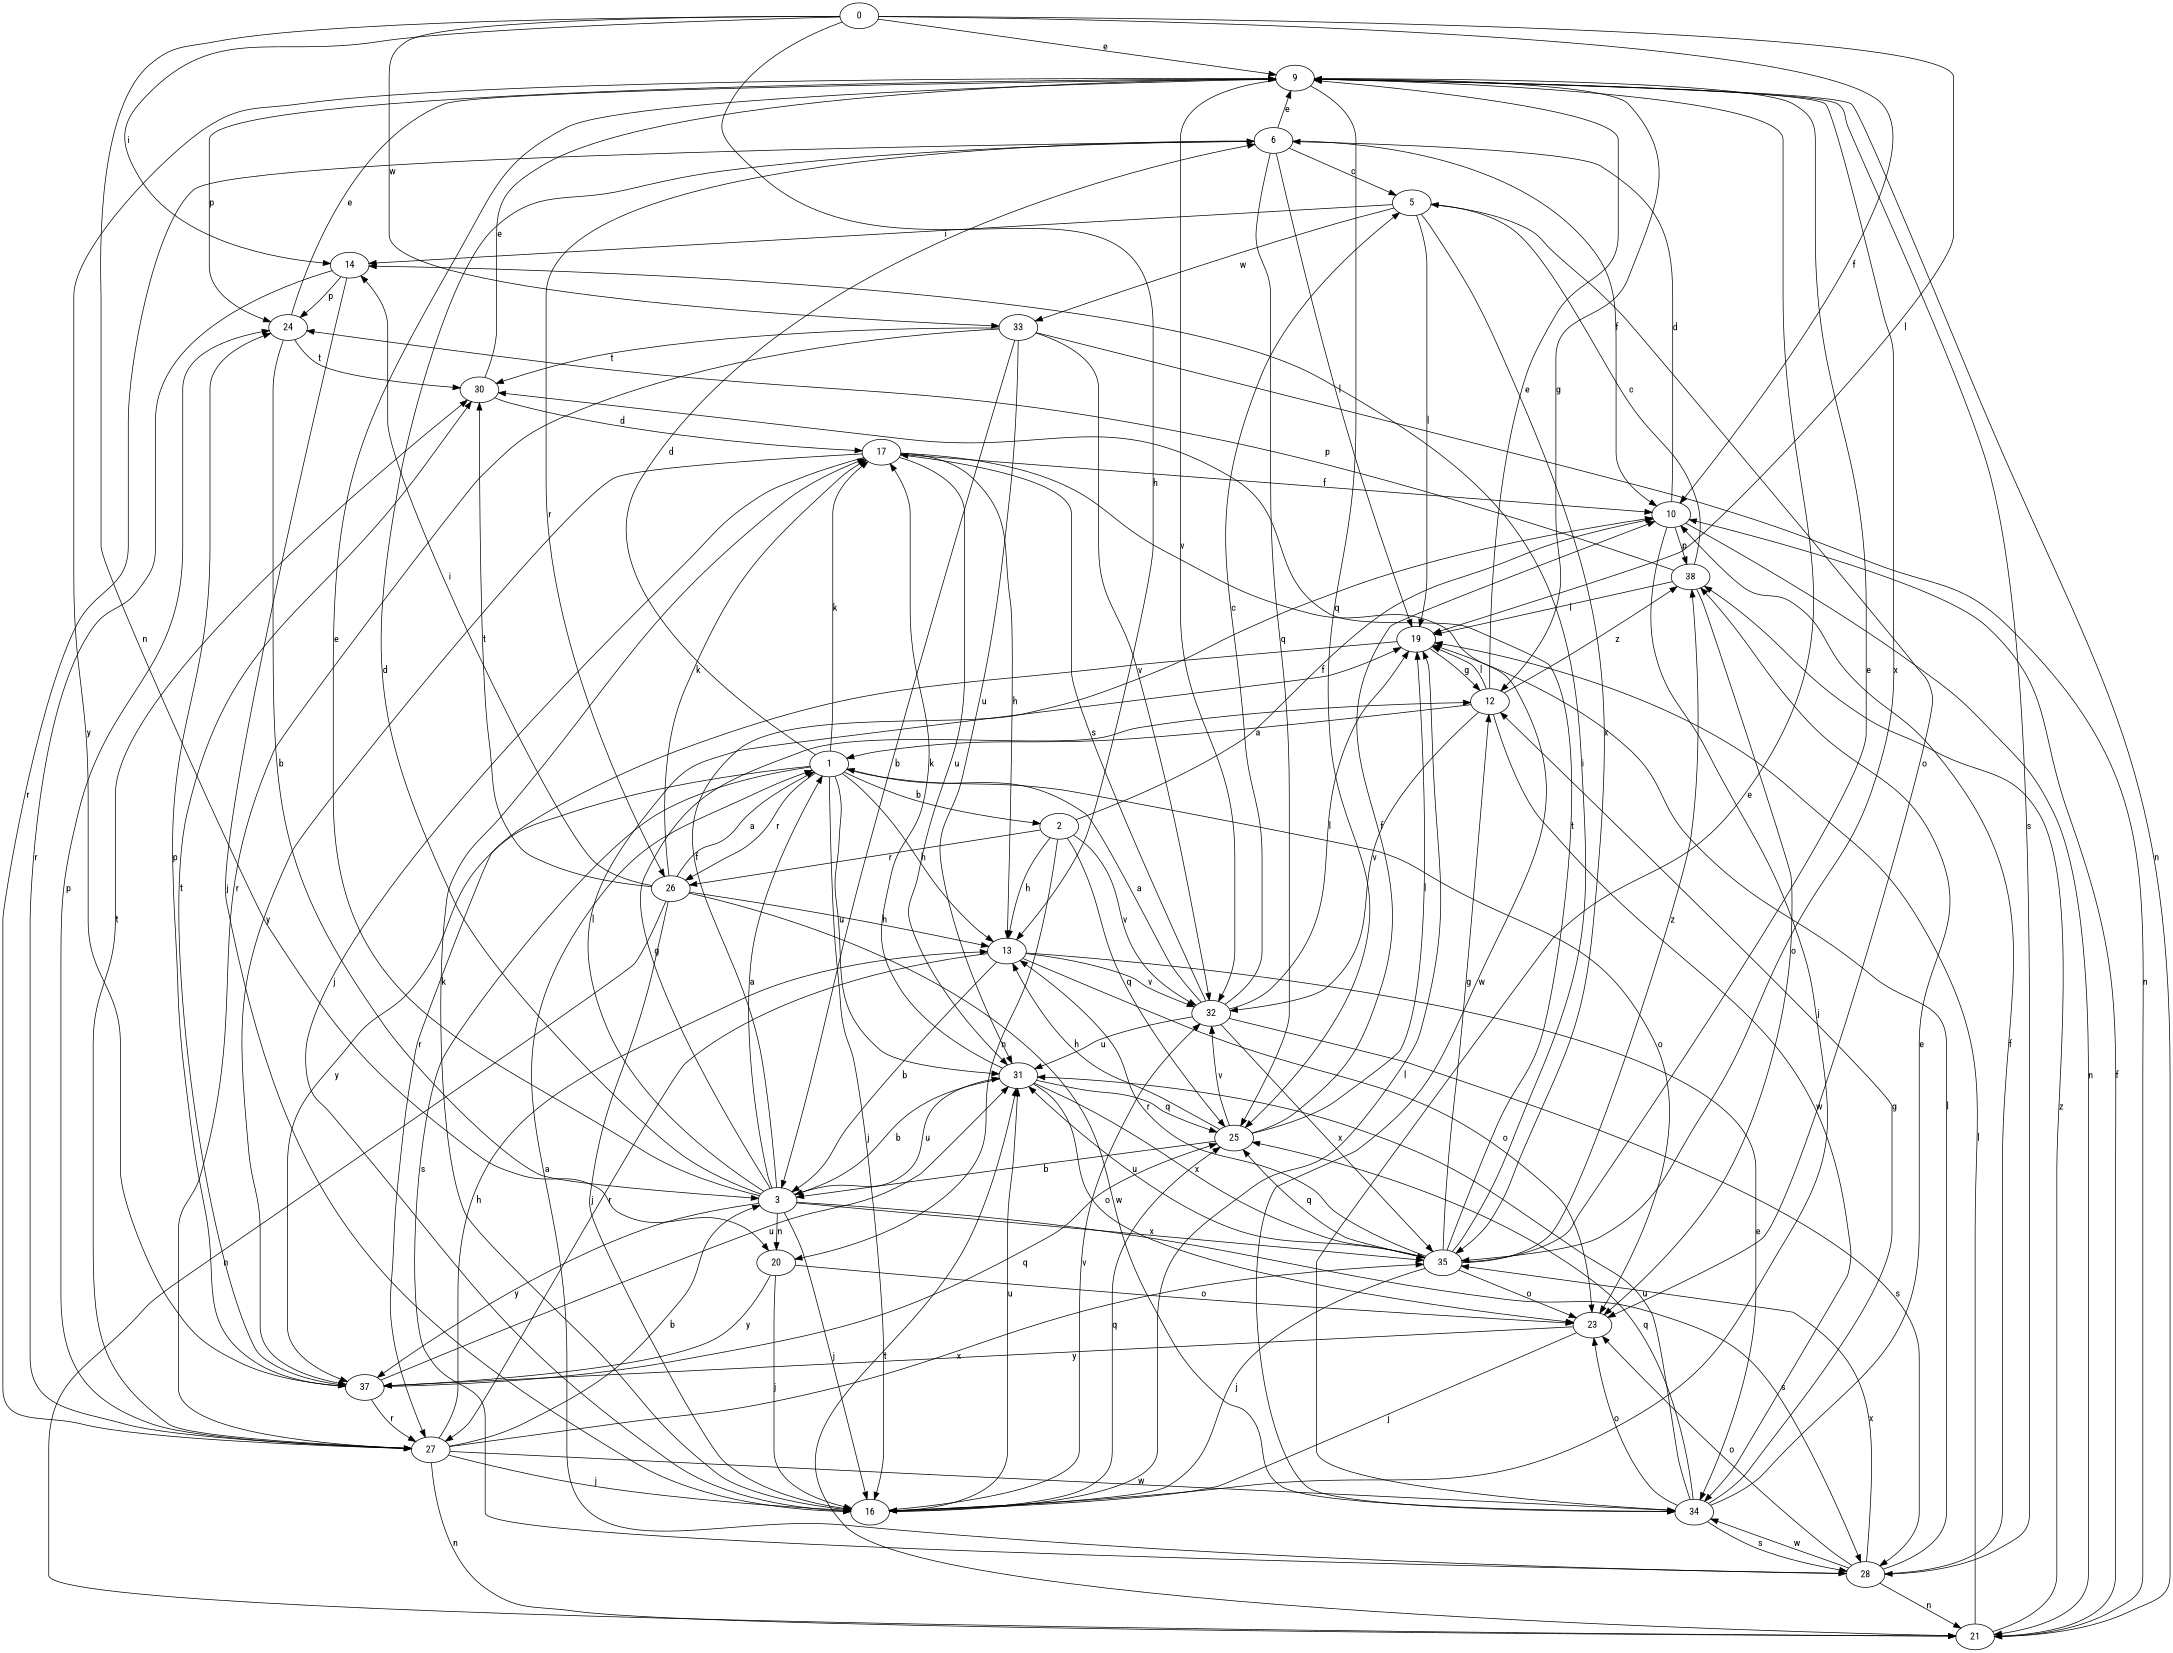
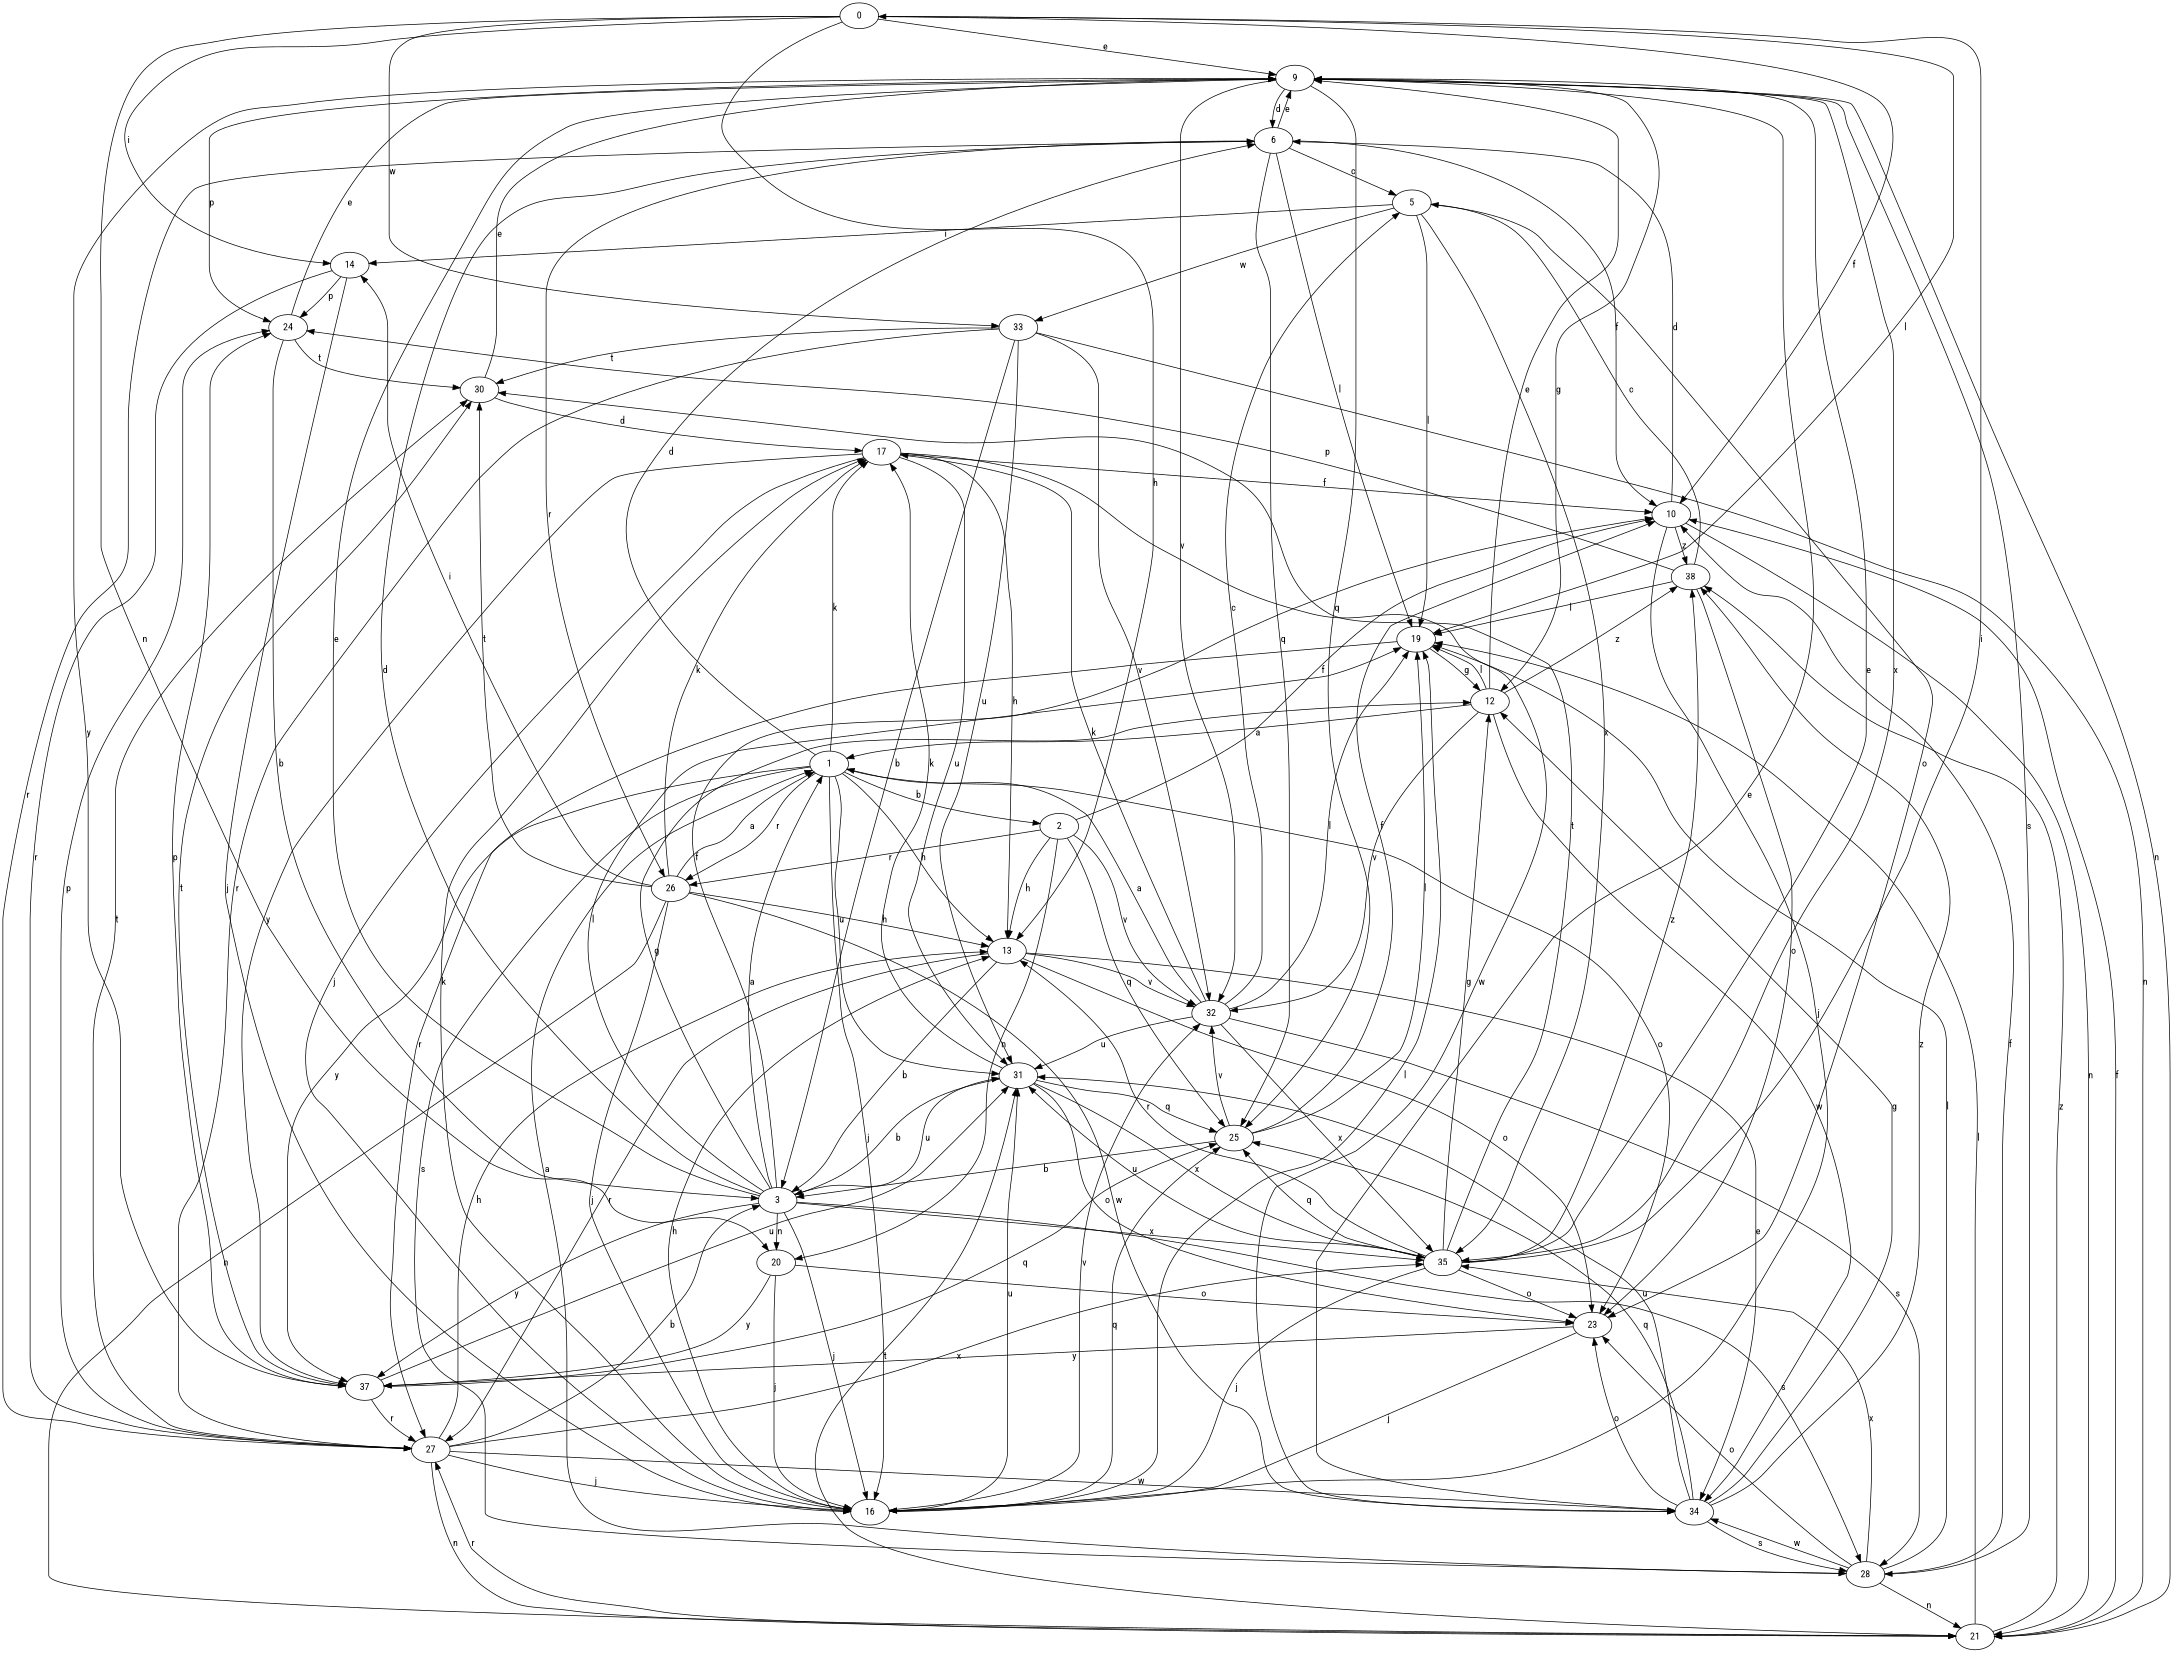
none -> (1276, 104)
(1344, 392) -> (1981, 235)
(1685, 546) -> (1685, 546)
(1094, 733) -> (1094, 733)
(1922, 1045) -> (1922, 1045)
(1101, 1070) -> (681, 1197)
none -> (1163, 1630)
